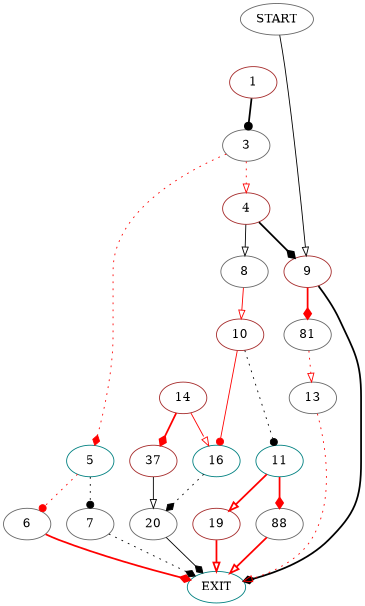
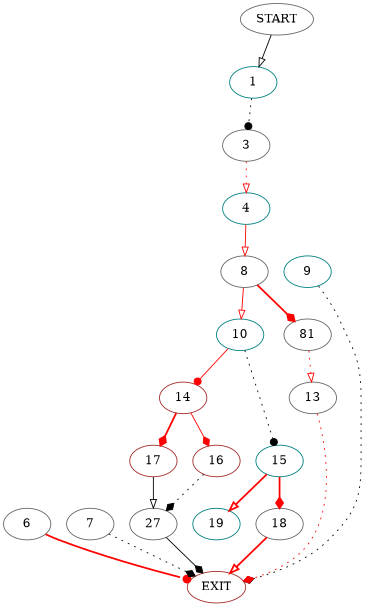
(253, 82) -> (253, 82)
(250, 110) -> (250, 110)
(294, 141) -> (267, 47)
(246, 209) -> (246, 209)
(246, 236) -> (246, 236)
(273, 236) -> none
(308, 272) -> (308, 272)
(308, 298) -> (272, 299)
(240, 335) -> (240, 335)
(229, 394) -> (214, 364)
(197, 425) -> (197, 425)
(361, 455) -> (361, 455)
(90, 461) -> none
(153, 461) -> (153, 461)
(216, 461) -> (216, 461)
(280, 461) -> (280, 461)
(322, 513) -> (322, 513)
(153, 524) -> (153, 524)
(216, 524) -> (216, 524)
(280, 524) -> (280, 524)
(216, 551) -> none
(112, 558) -> (112, 558)
(216, 587) -> (216, 587)
